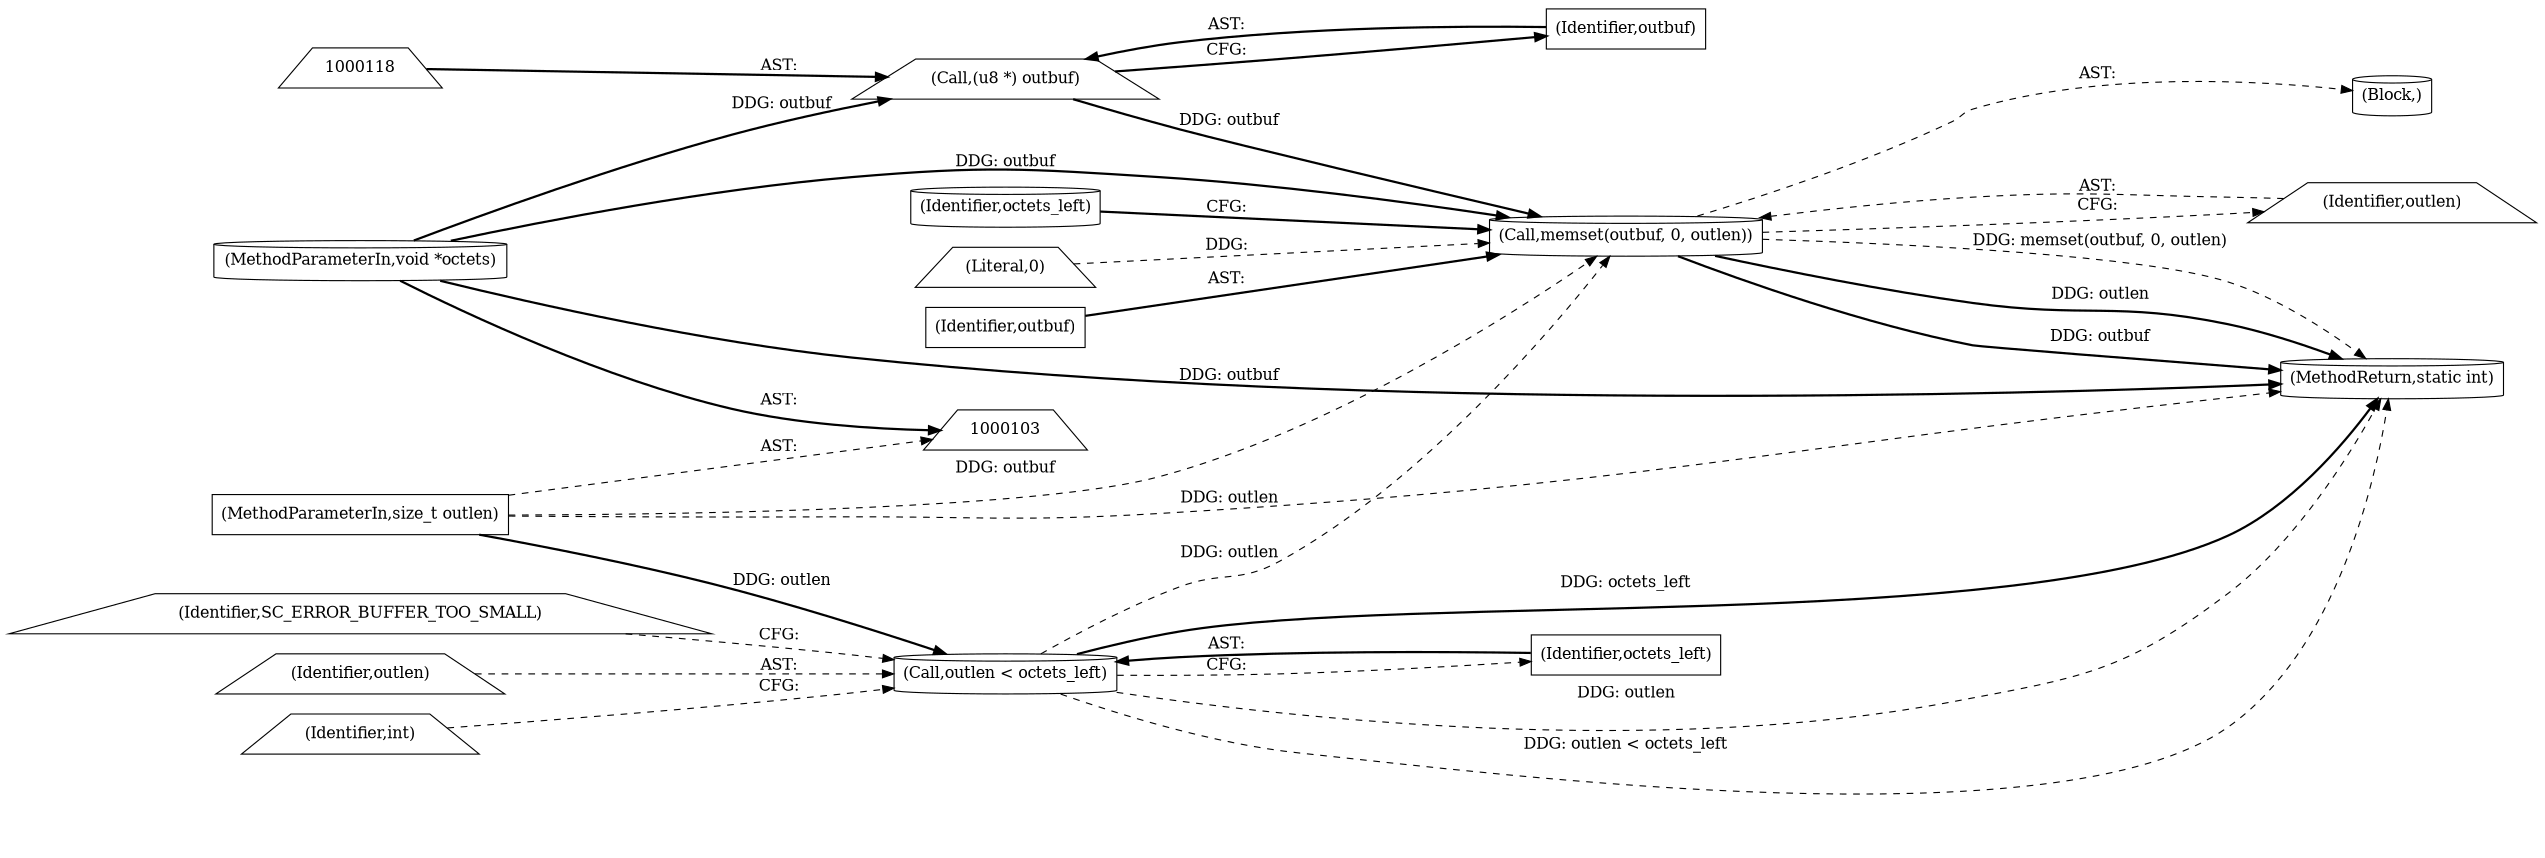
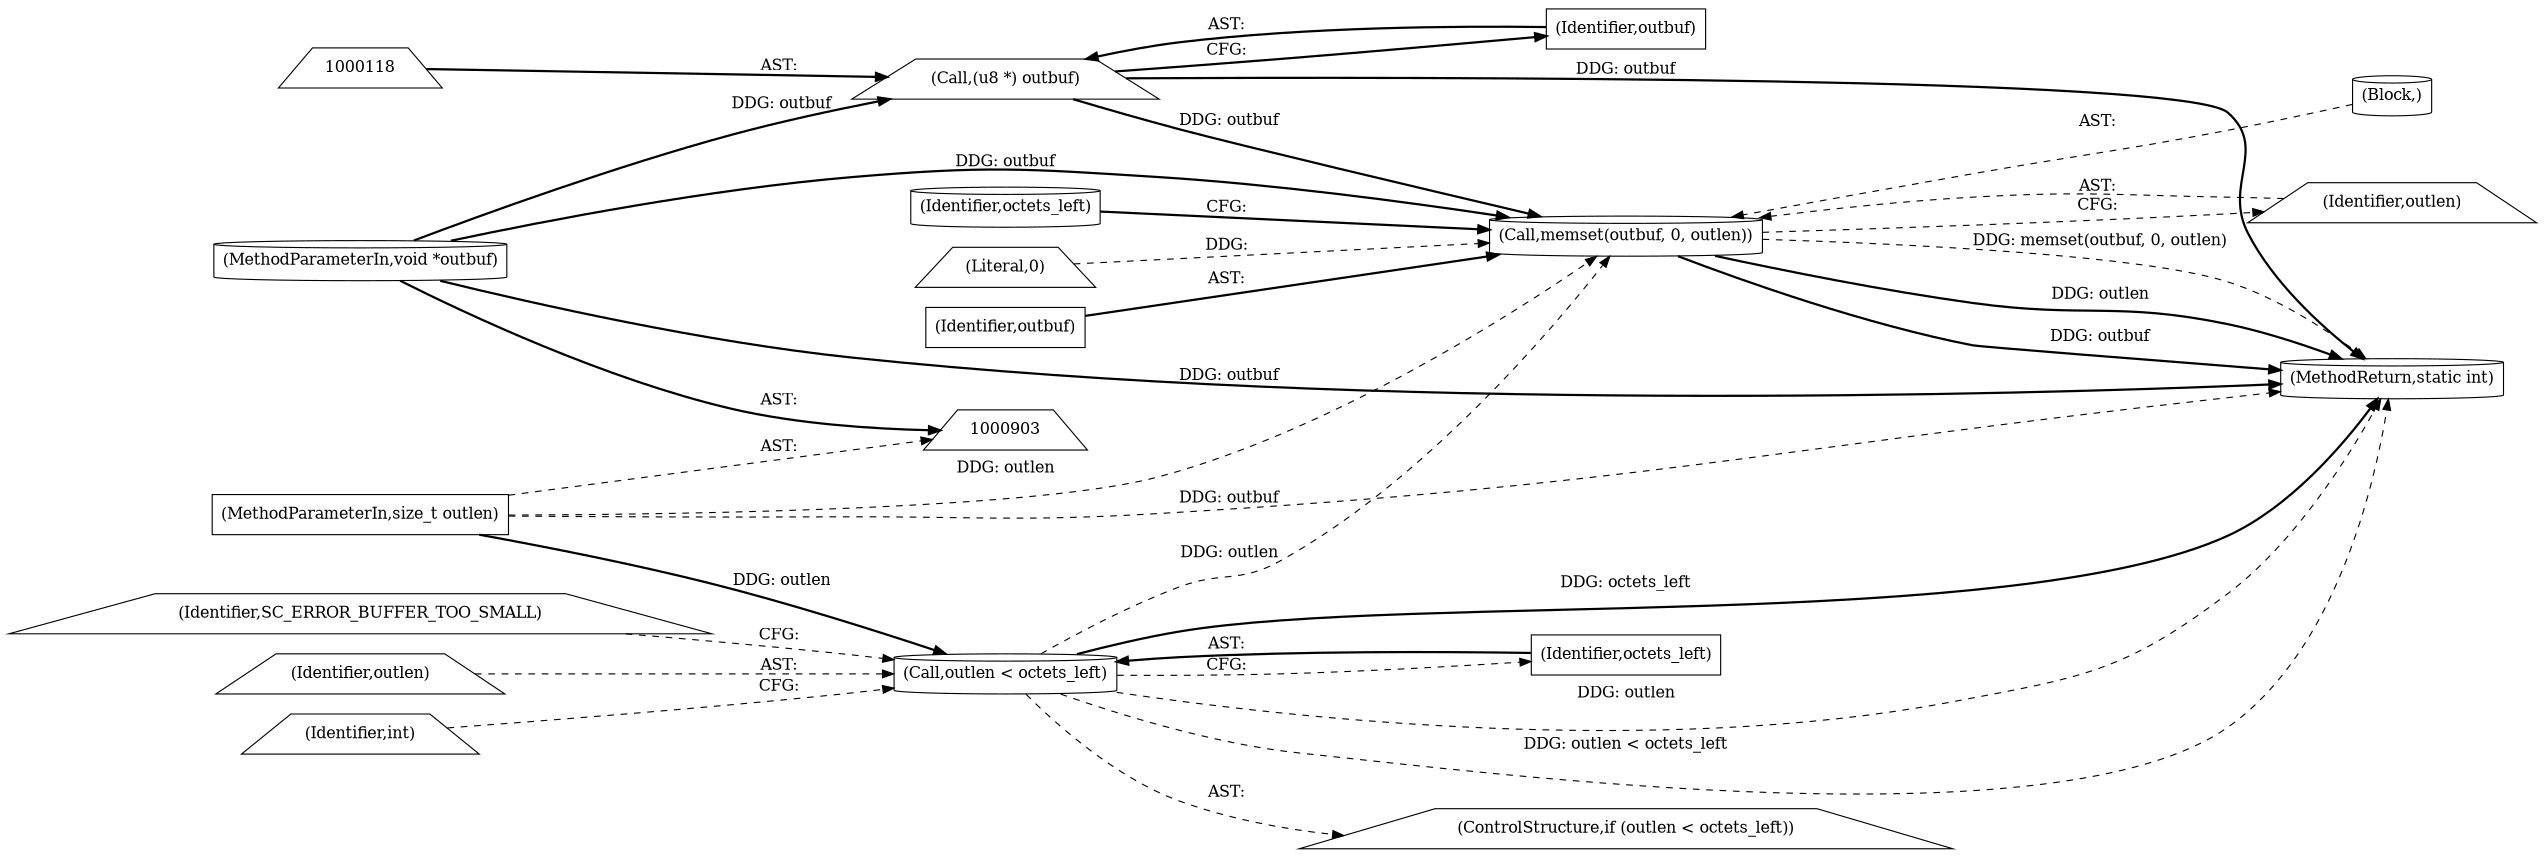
none -> (1822, 83)
(2009, 100) -> (2048, 161)
(360, 261) -> (360, 261)
(1005, 430) -> (1005, 430)
(1005, 468) -> (1005, 468)
(1229, 498) -> (1229, 498)
none -> (1626, 829)
